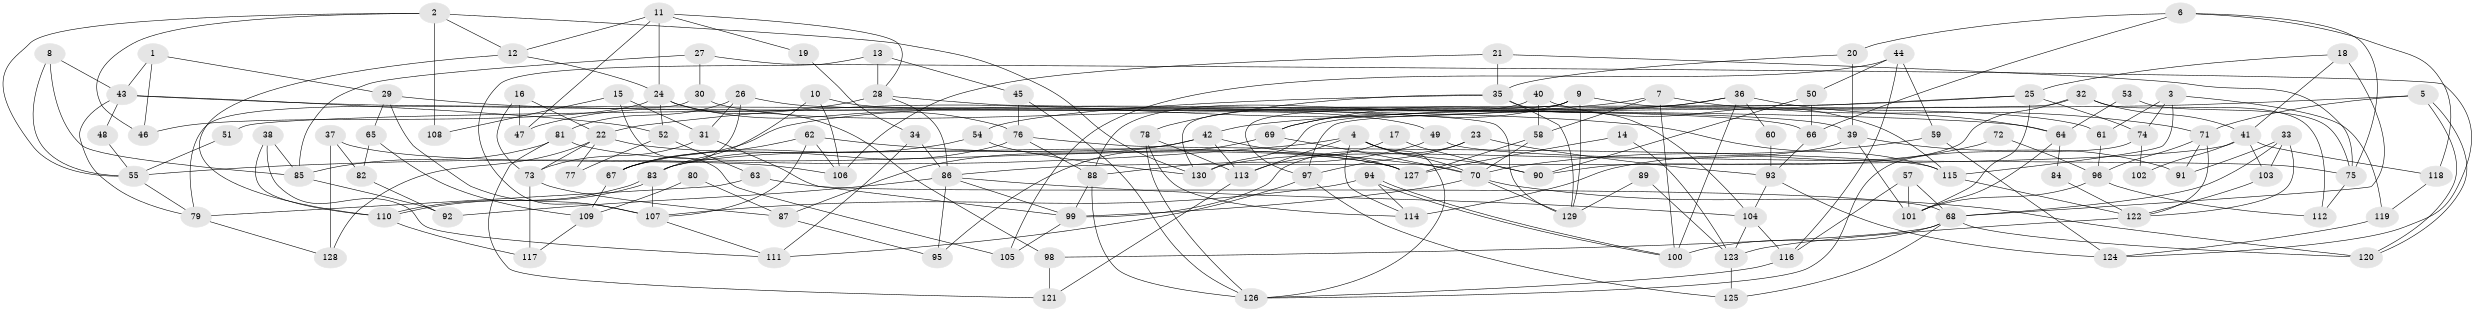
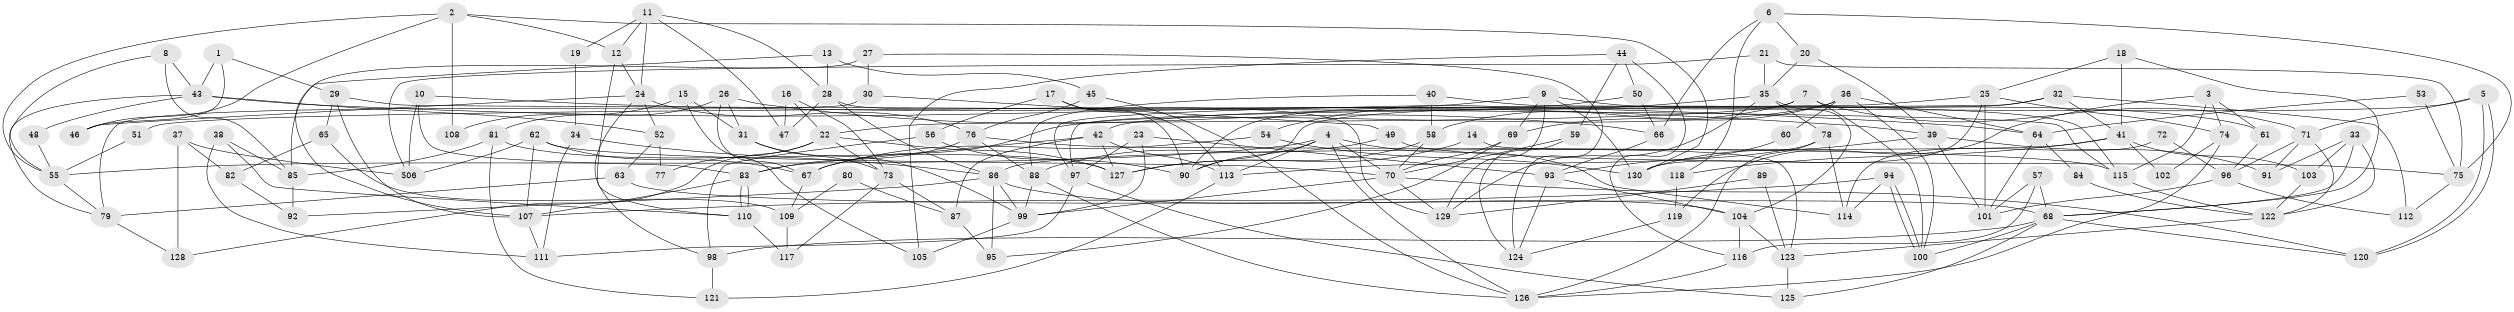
none -> (930, 135)
(840, 176) -> (409, 176)
